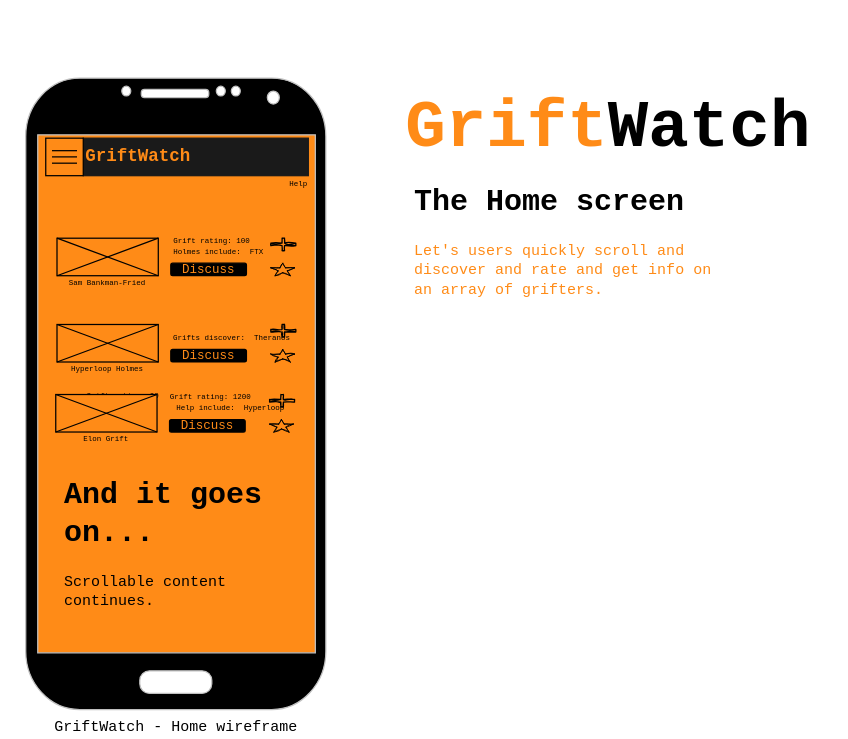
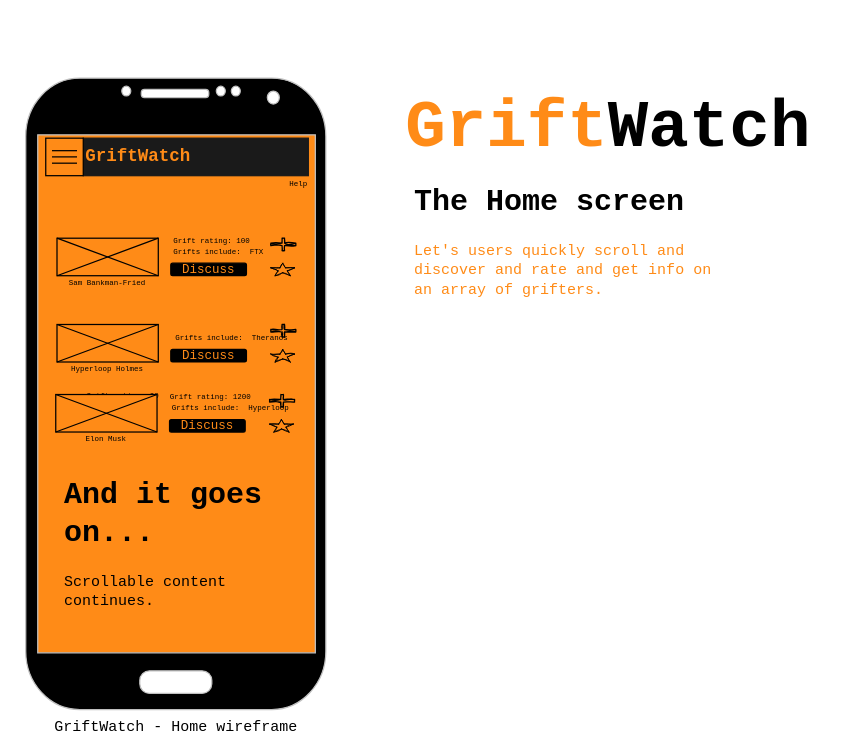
(219, 251) -> (219, 251)
(232, 337) -> (232, 337)
(231, 407) -> (231, 407)
(106, 438) -> (106, 438)
